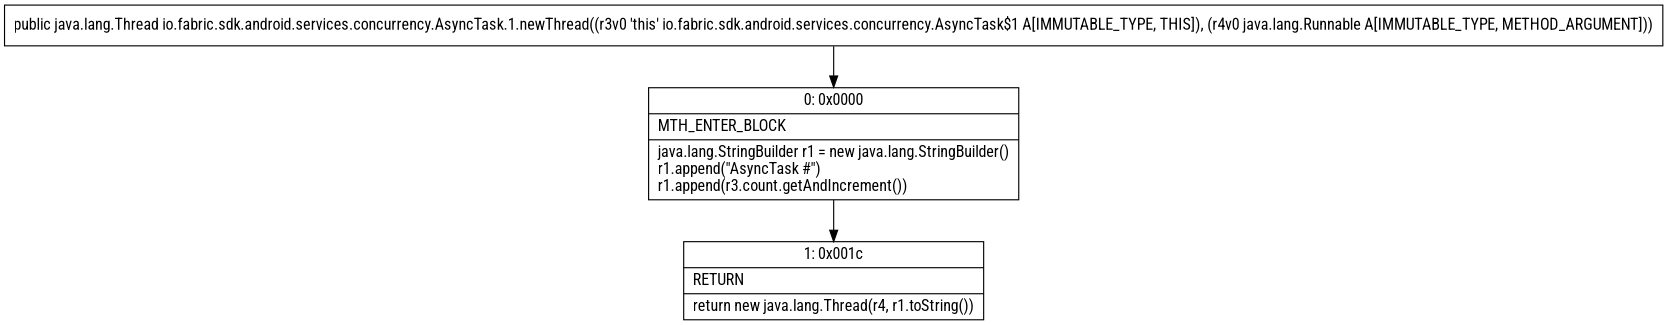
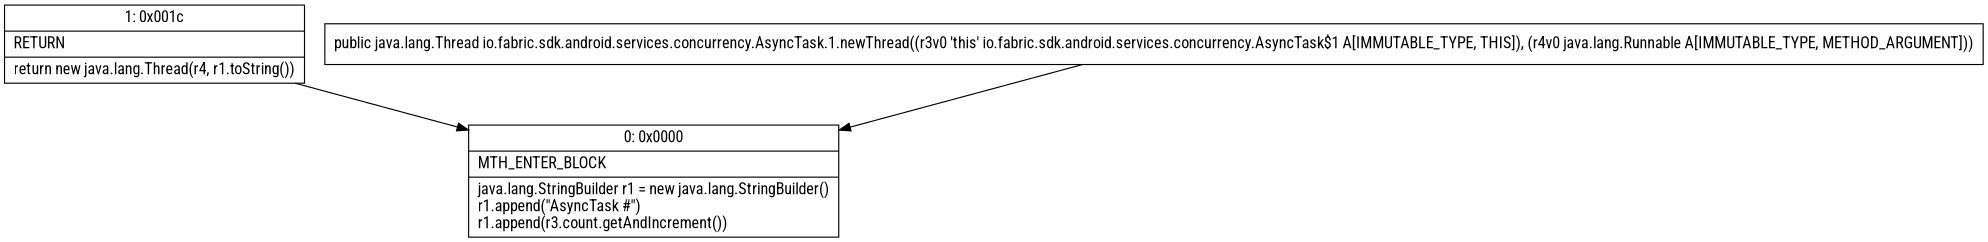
(834, 215) -> (376, 105)
